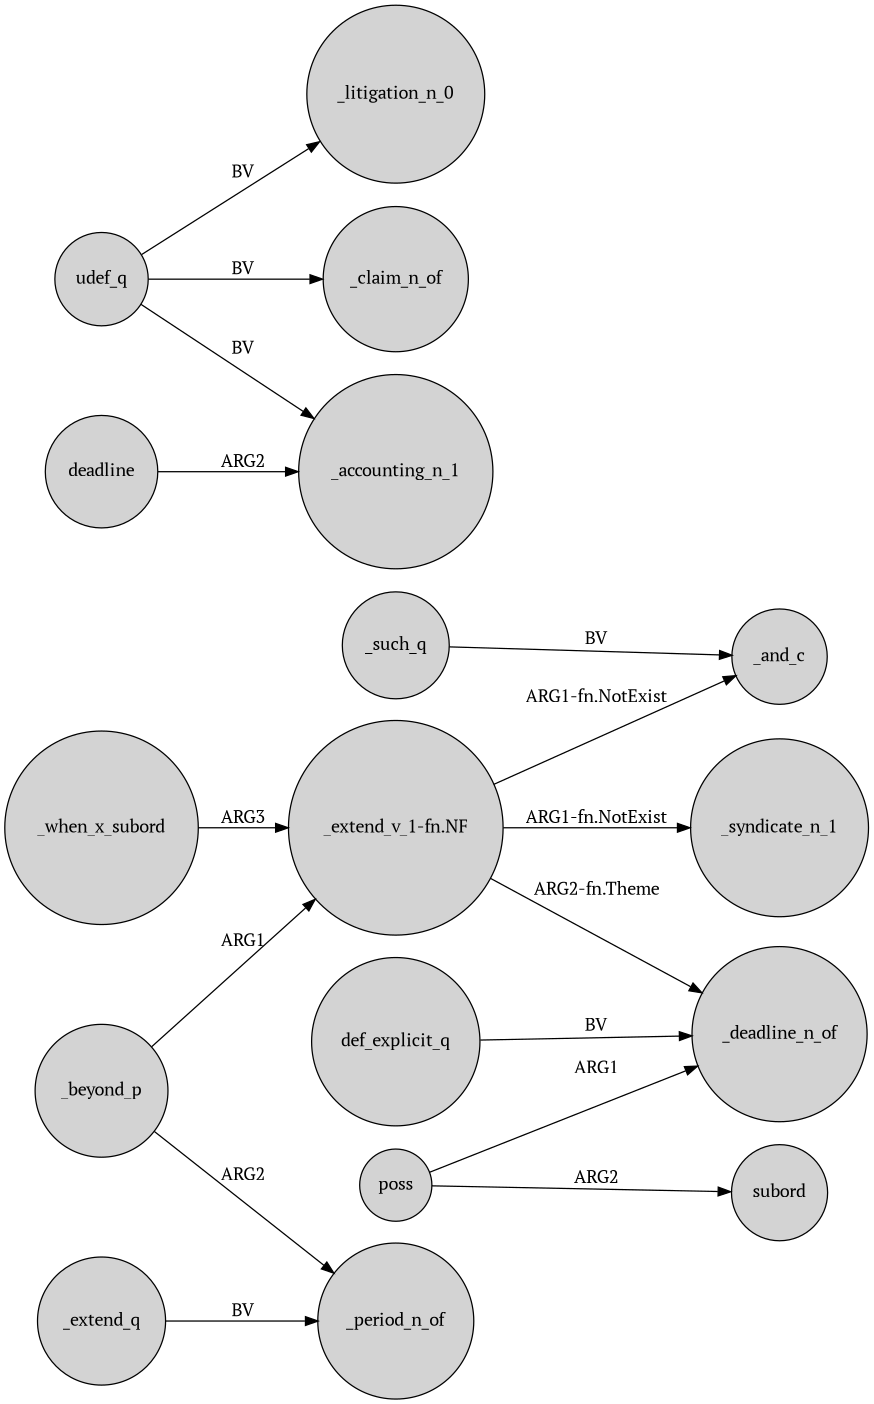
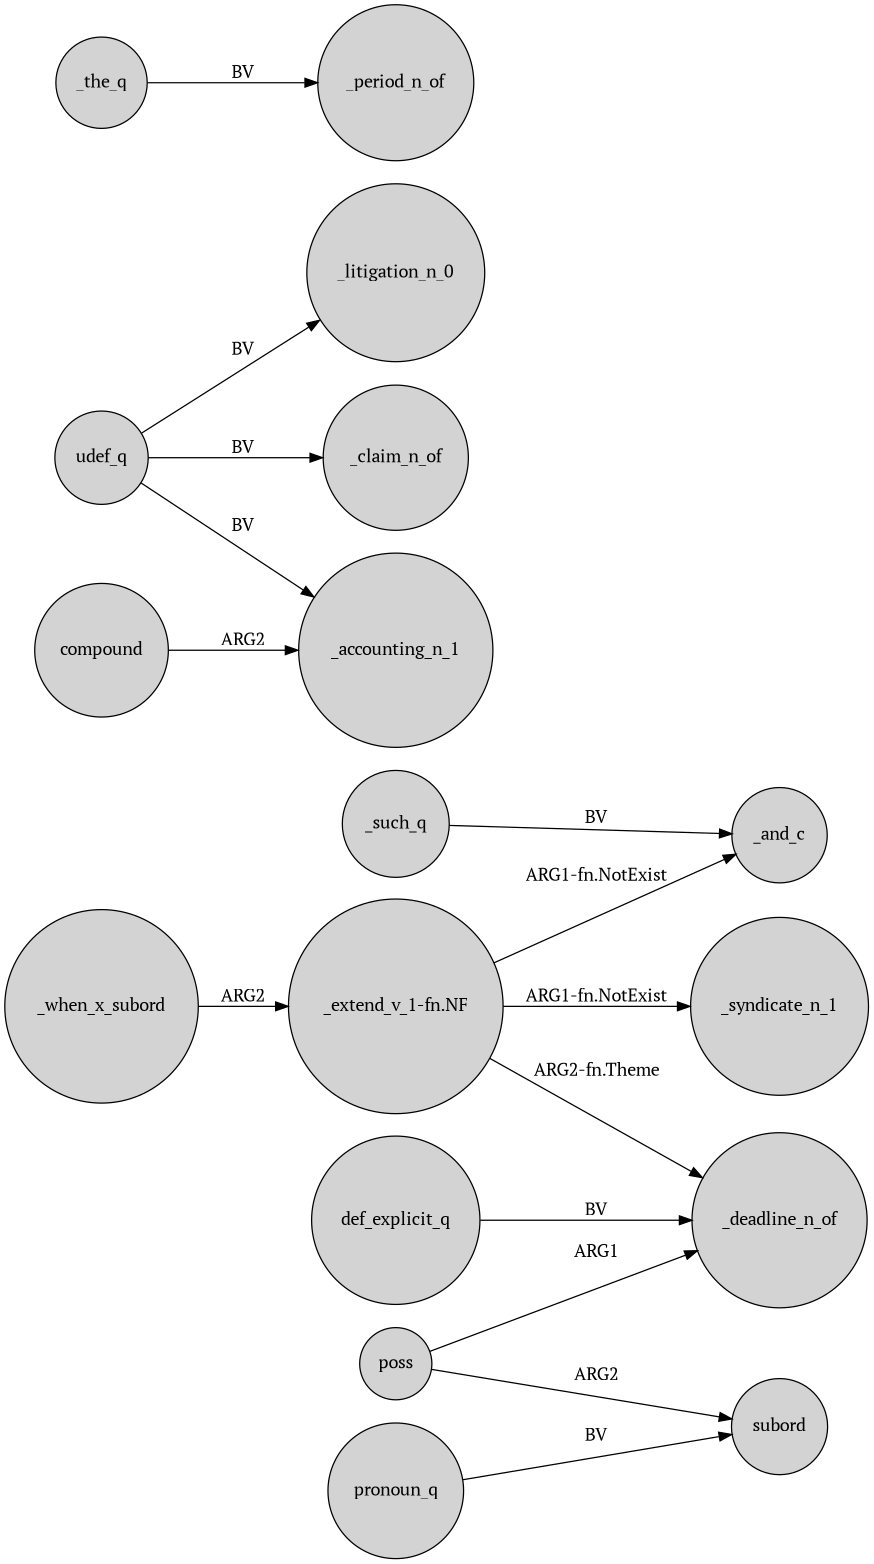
(102, 472) -> (102, 650)
(243, 818) -> (243, 997)
(102, 1091) -> none
(102, 1321) -> (102, 83)
none -> (396, 1491)
